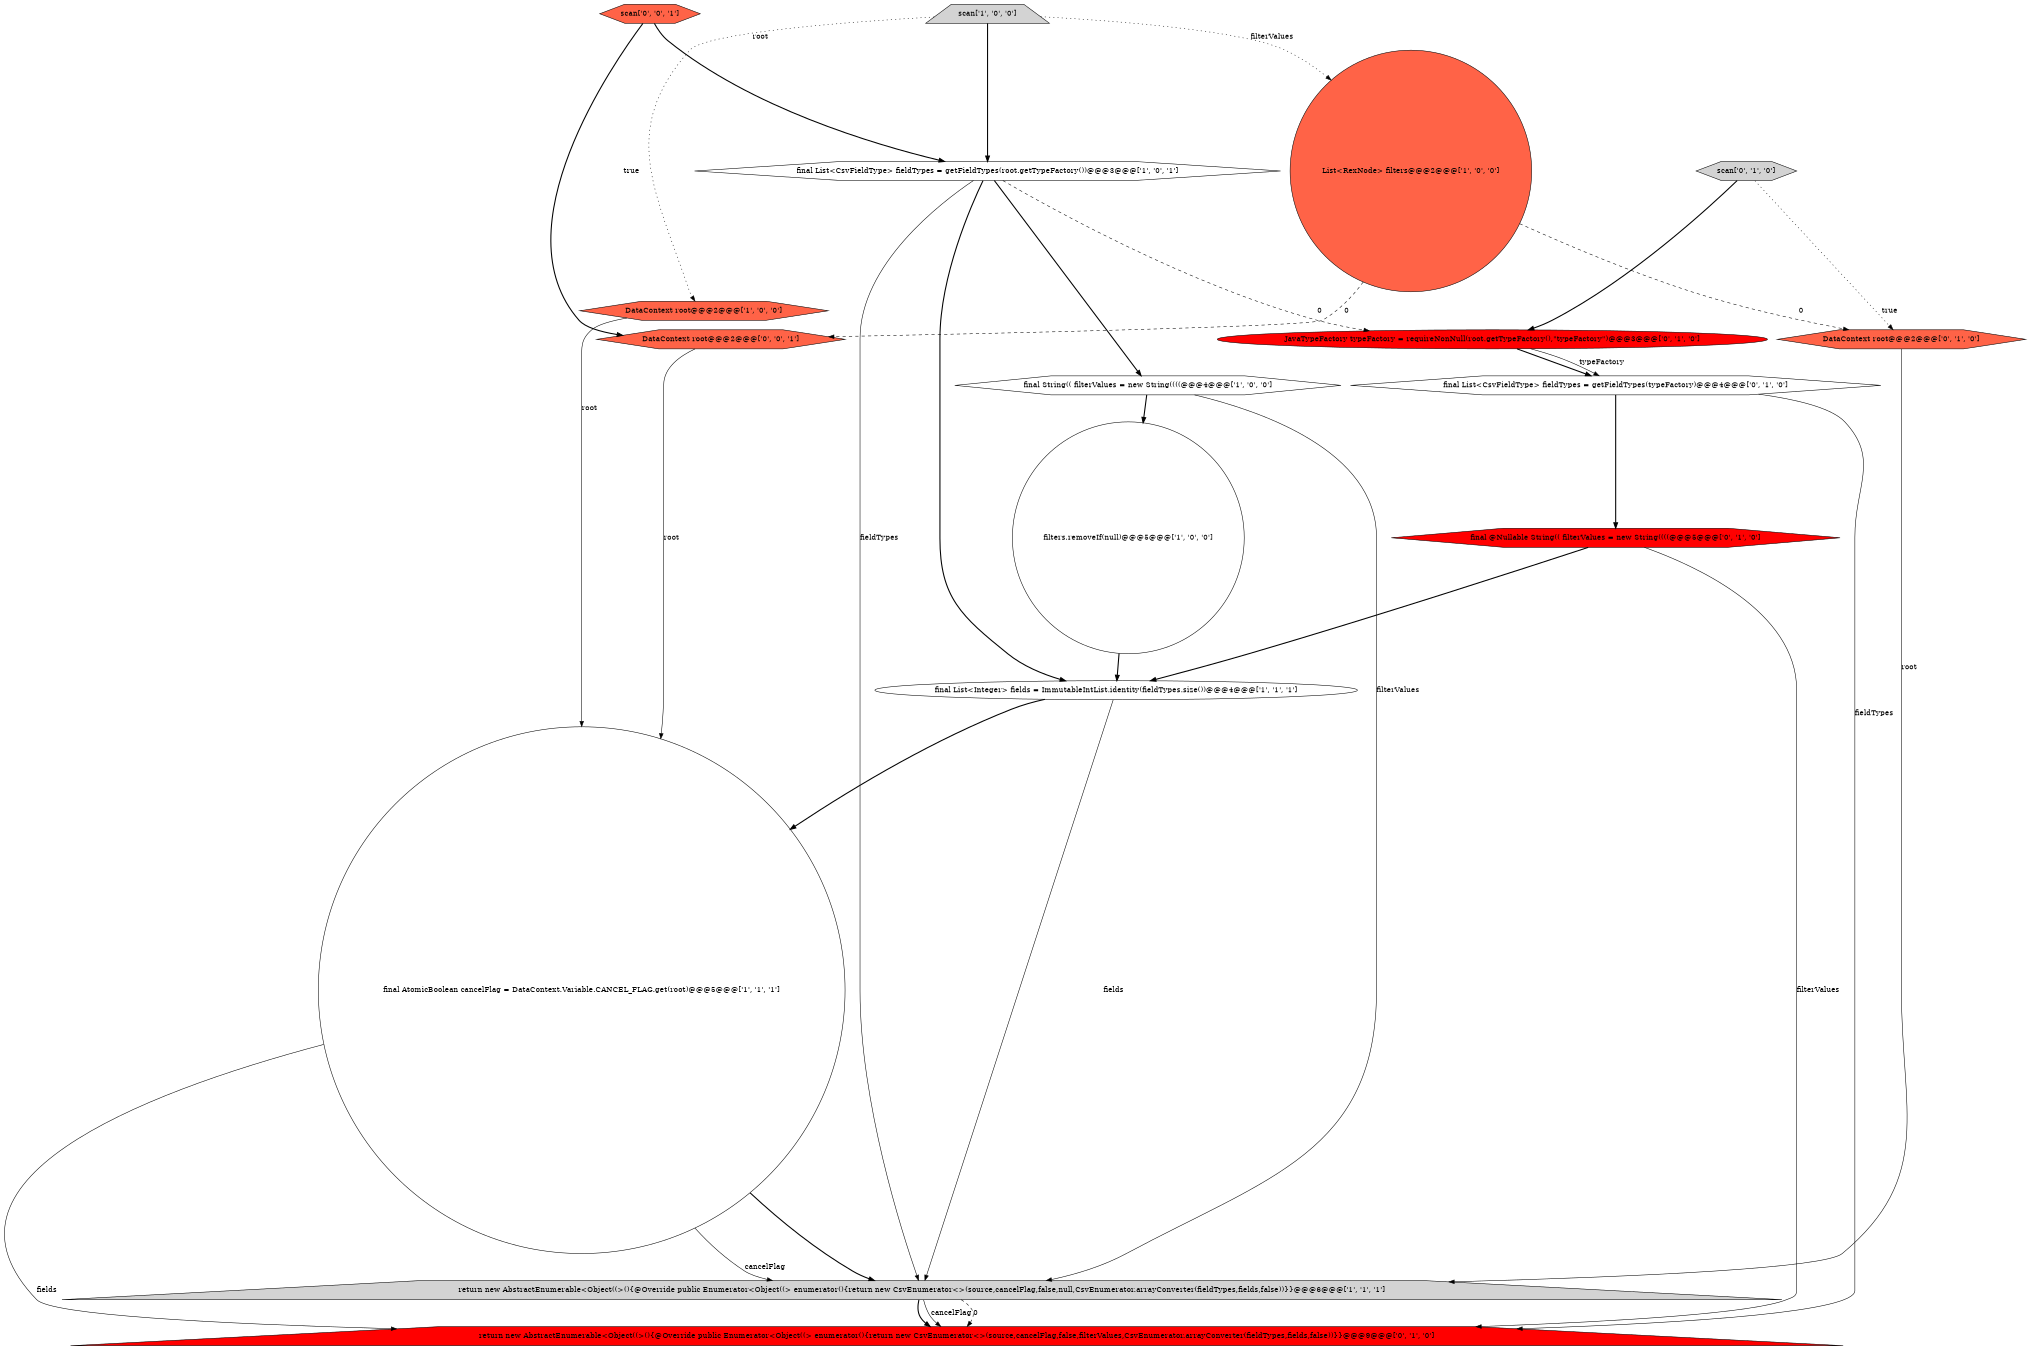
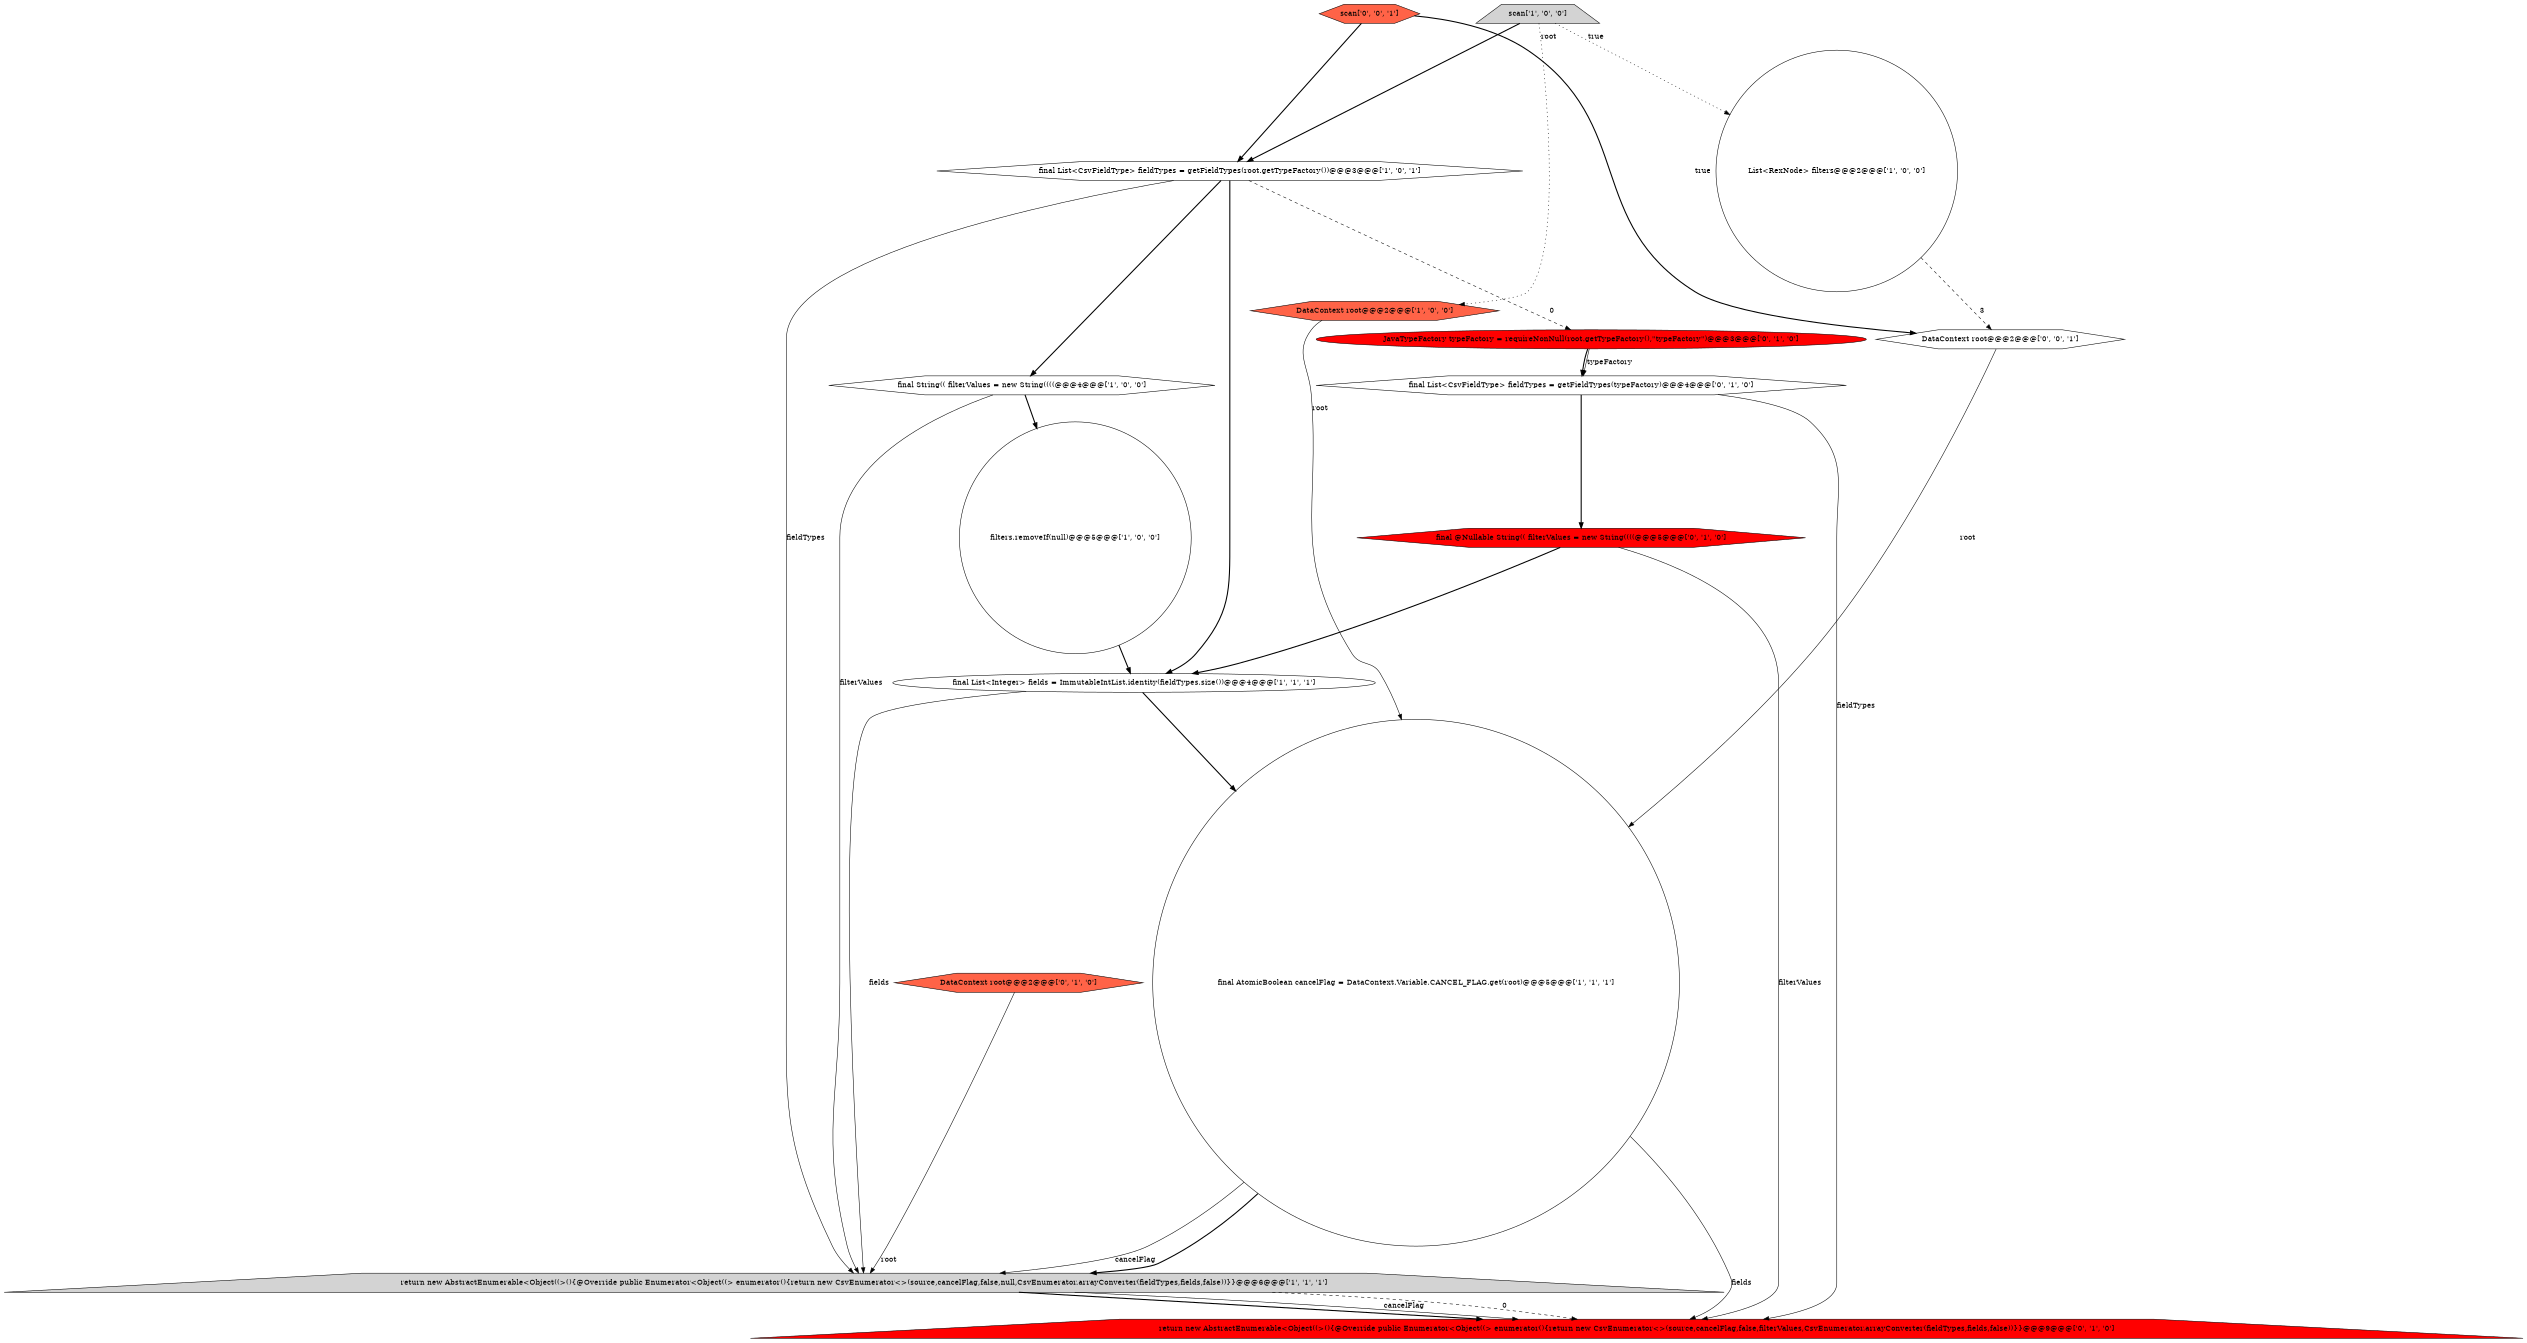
(1272, 37) -> (1596, 37)
(1411, 171) -> (1837, 171)
(1746, 171) -> none
(1678, 287) -> none
(1347, 311) -> (1982, 311)
(721, 339) -> (2000, 339)
